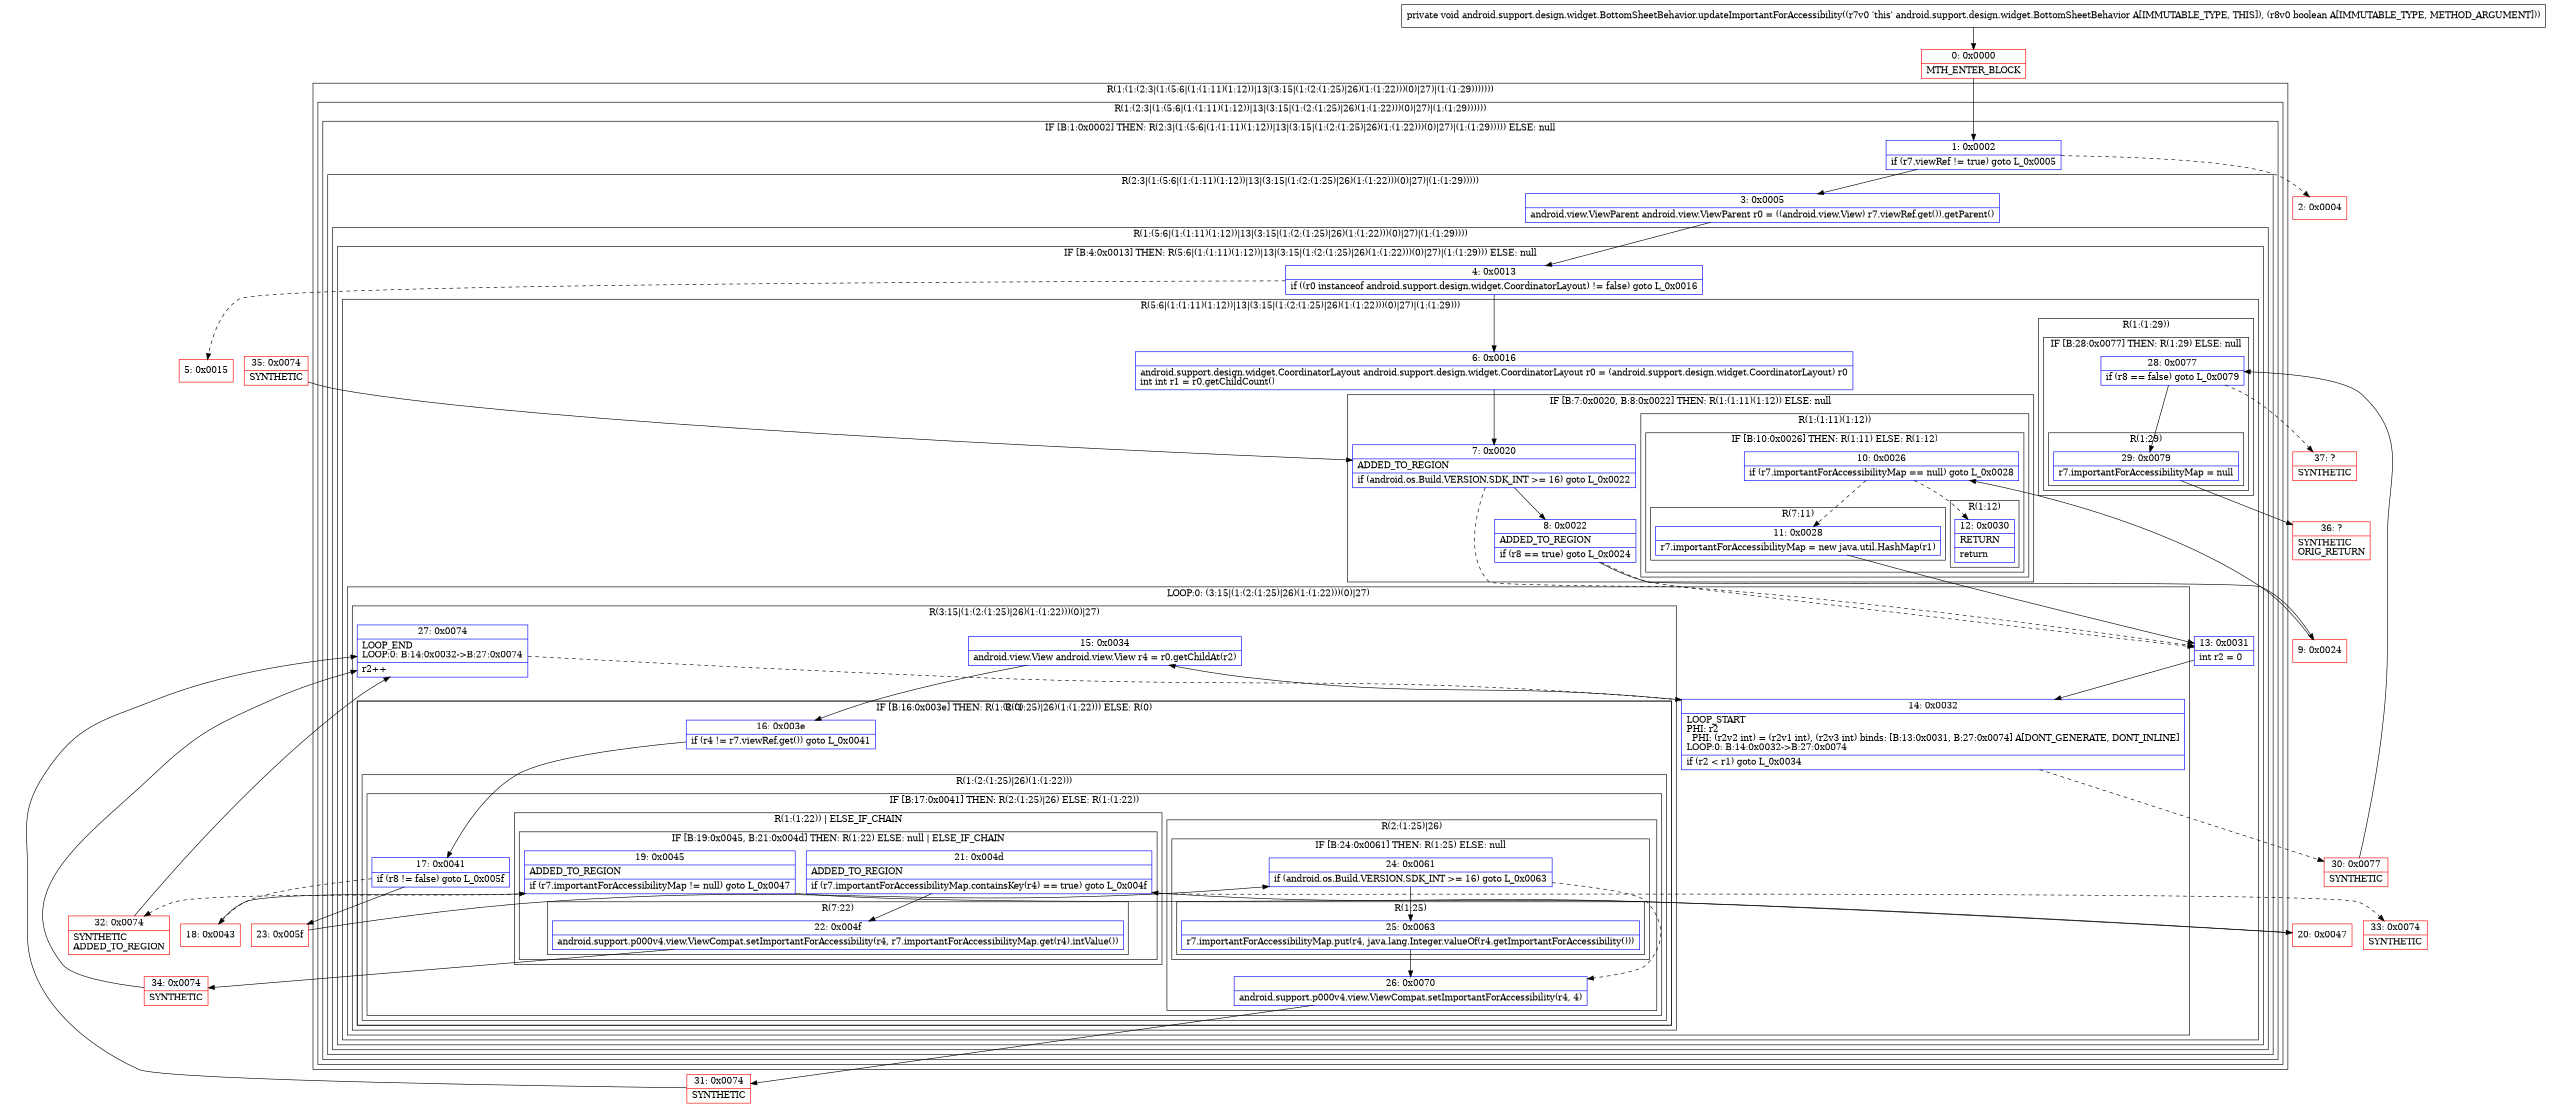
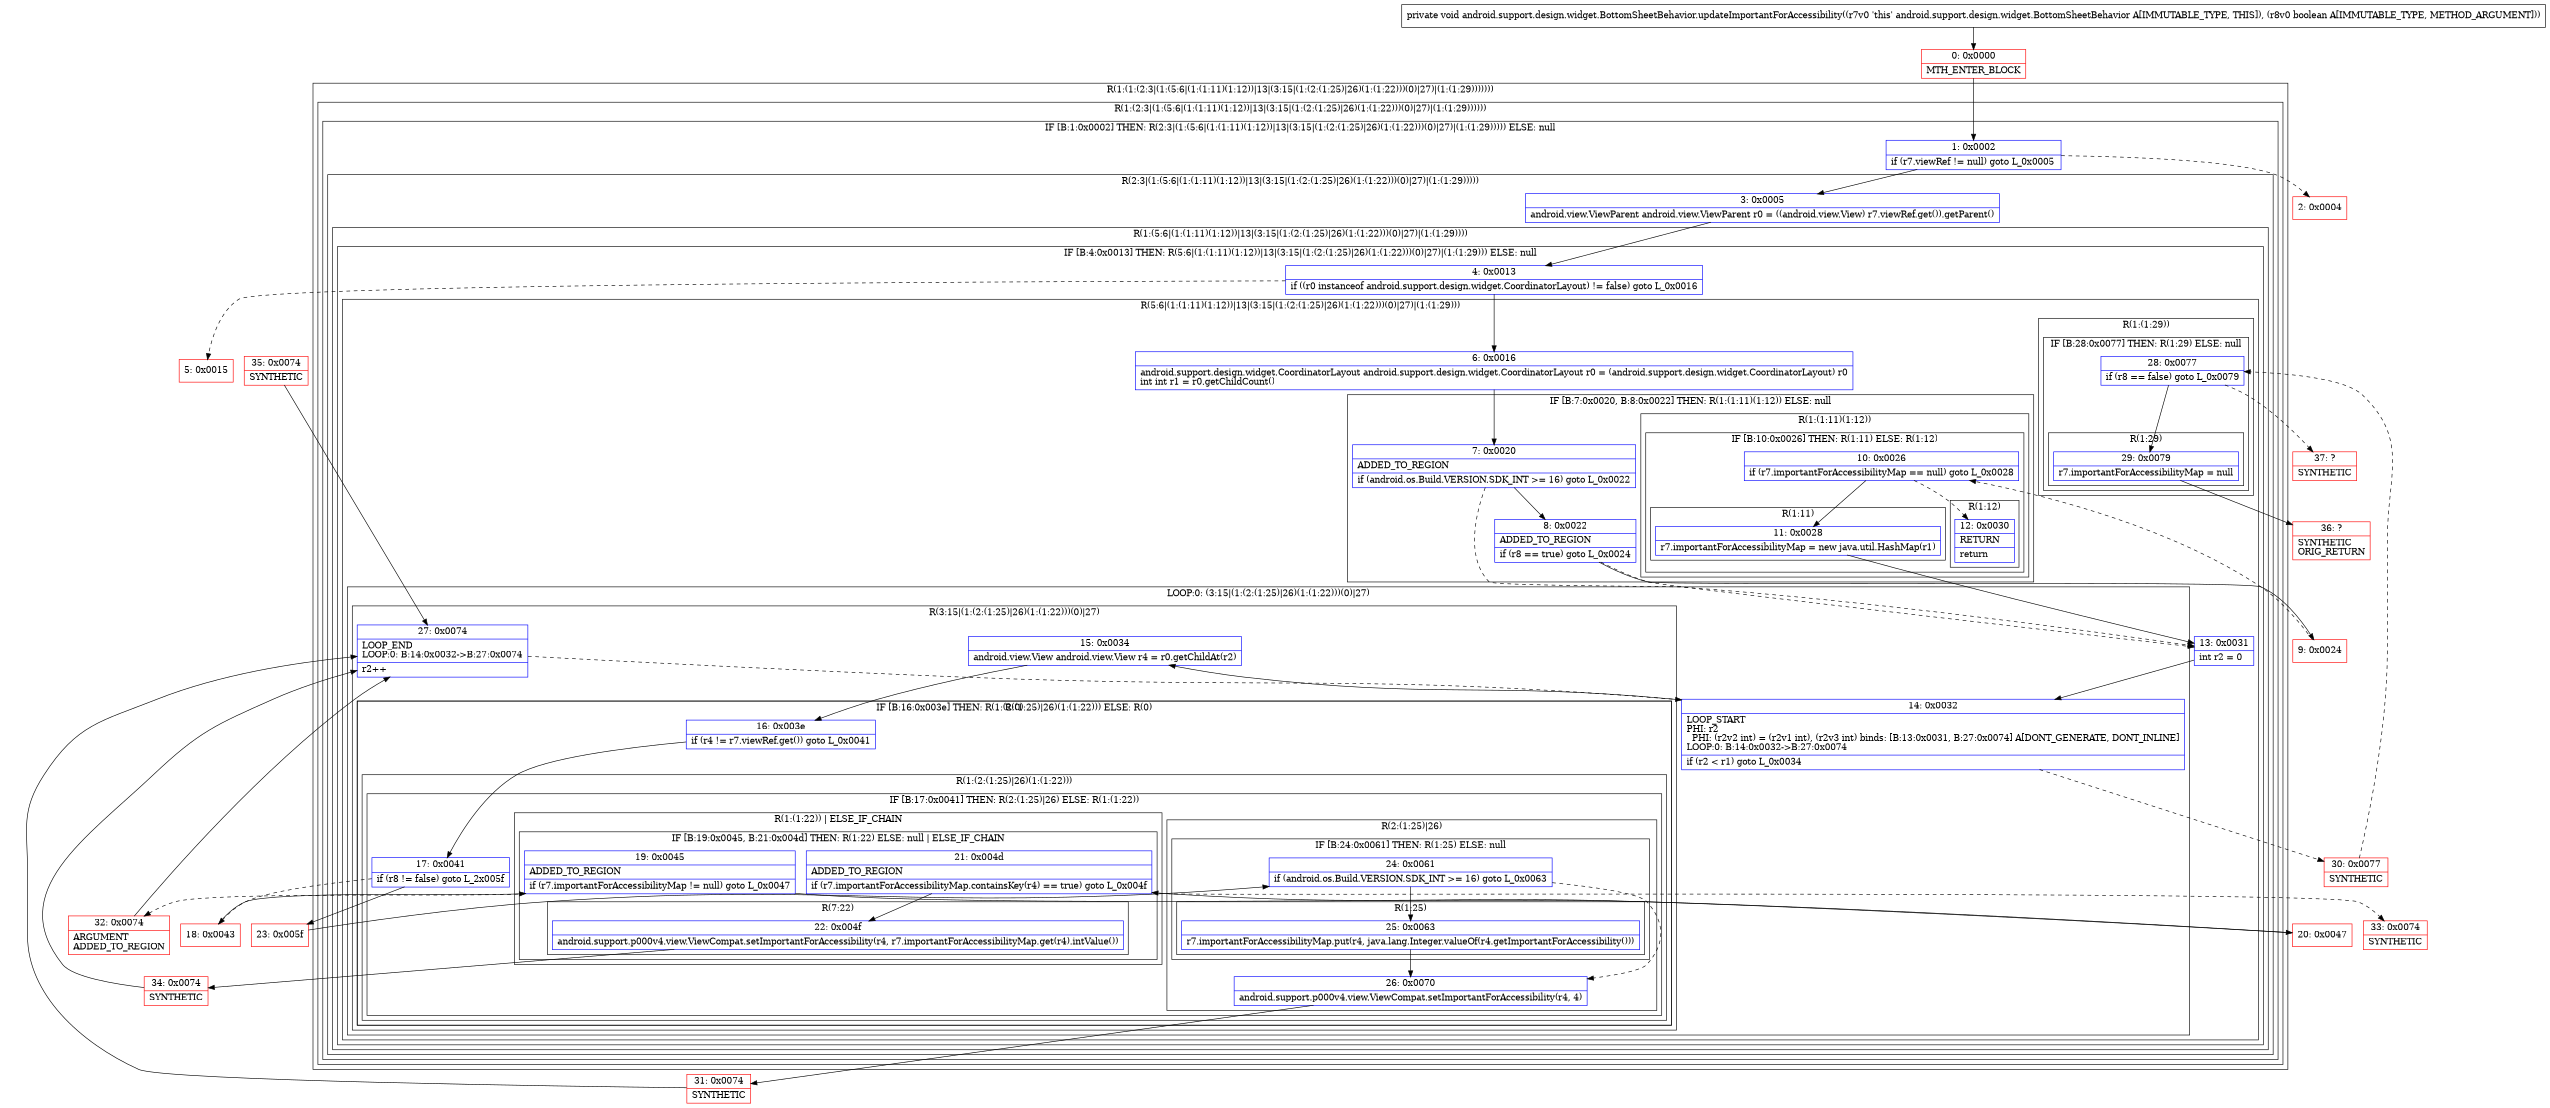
(1974, 162) -> (1973, 162)
(826, 434) -> (354, 502)
(1842, 501) -> (1842, 501)
(1798, 514) -> (1798, 514)
(2158, 534) -> (2158, 534)
(2387, 565) -> (2387, 565)
(441, 879) -> (441, 879)
(100, 938) -> (101, 938)
